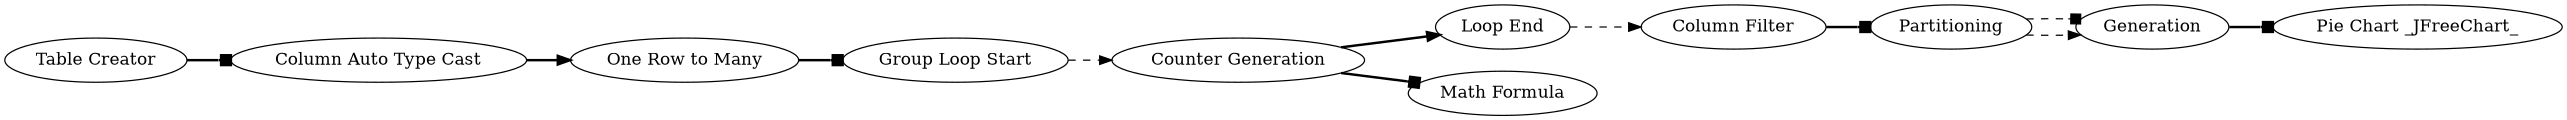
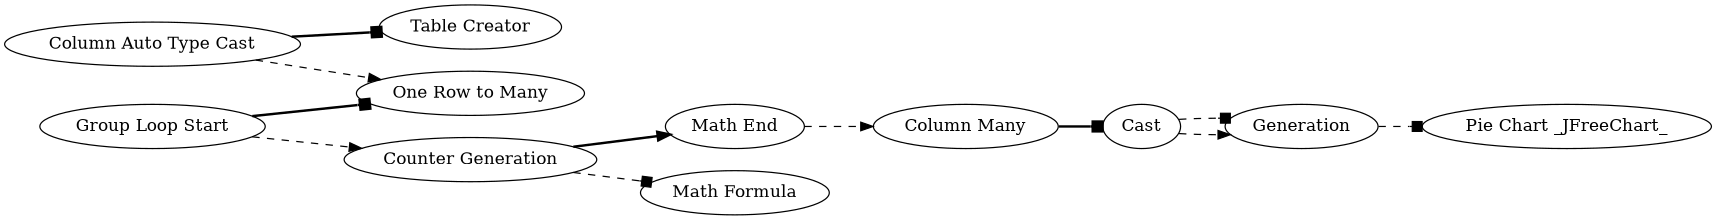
(1503, 27) -> (735, 126)
(1734, 27) -> (966, 126)
(1951, 27) -> (1142, 126)
(2245, 27) -> (1394, 126)
(203, 60) -> (330, 35)
(542, 60) -> (312, 69)
(814, 60) -> (305, 111)
(1374, 77) -> (606, 177)
